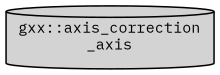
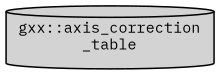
(110, 37) -> (110, 37)
